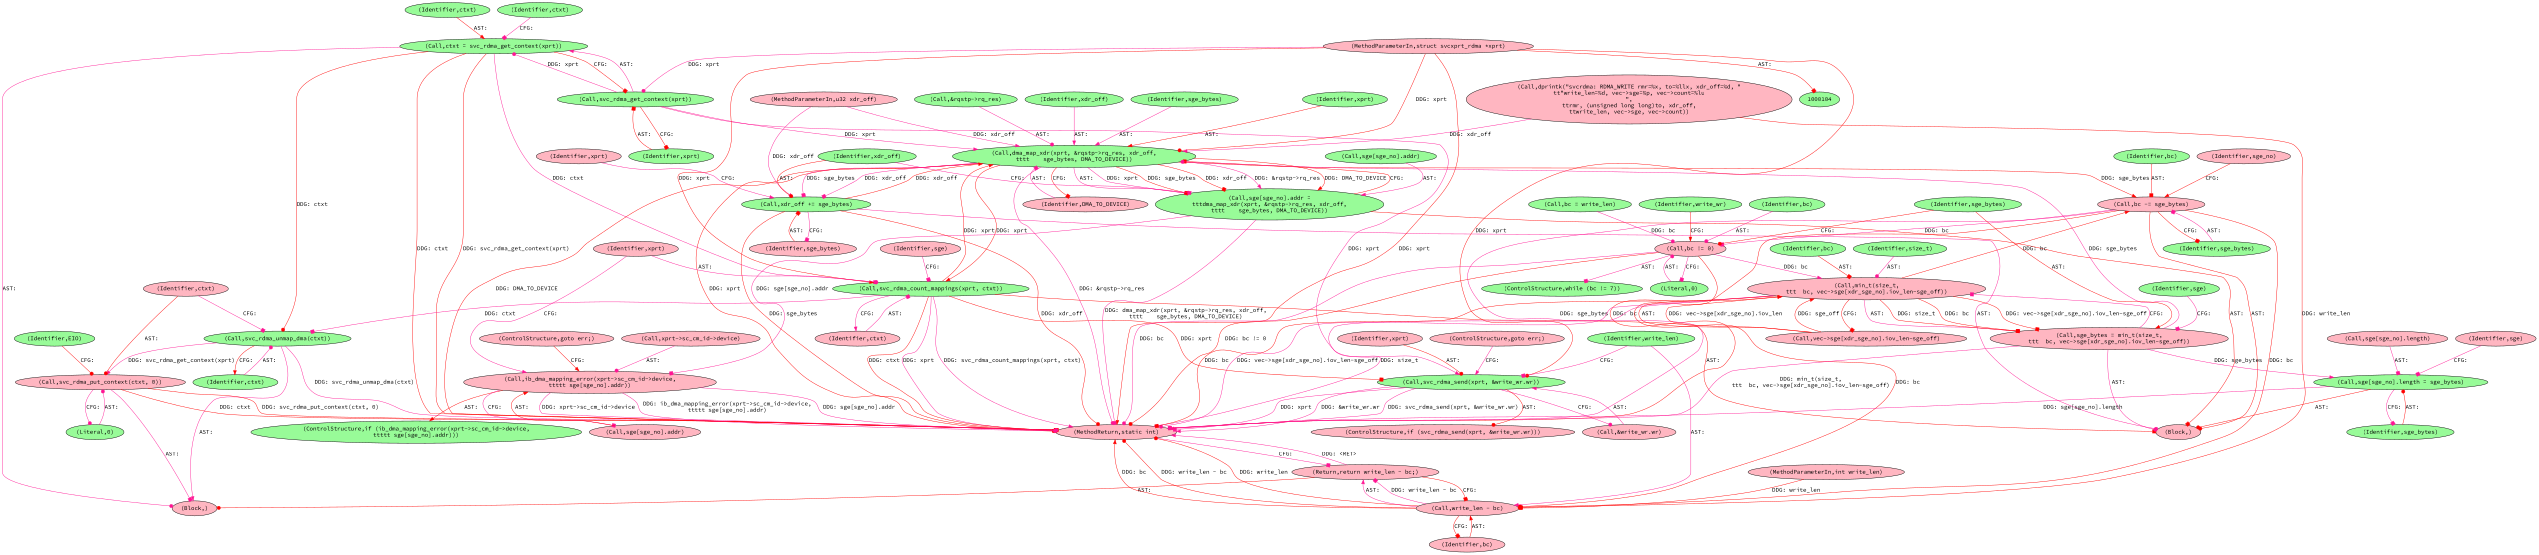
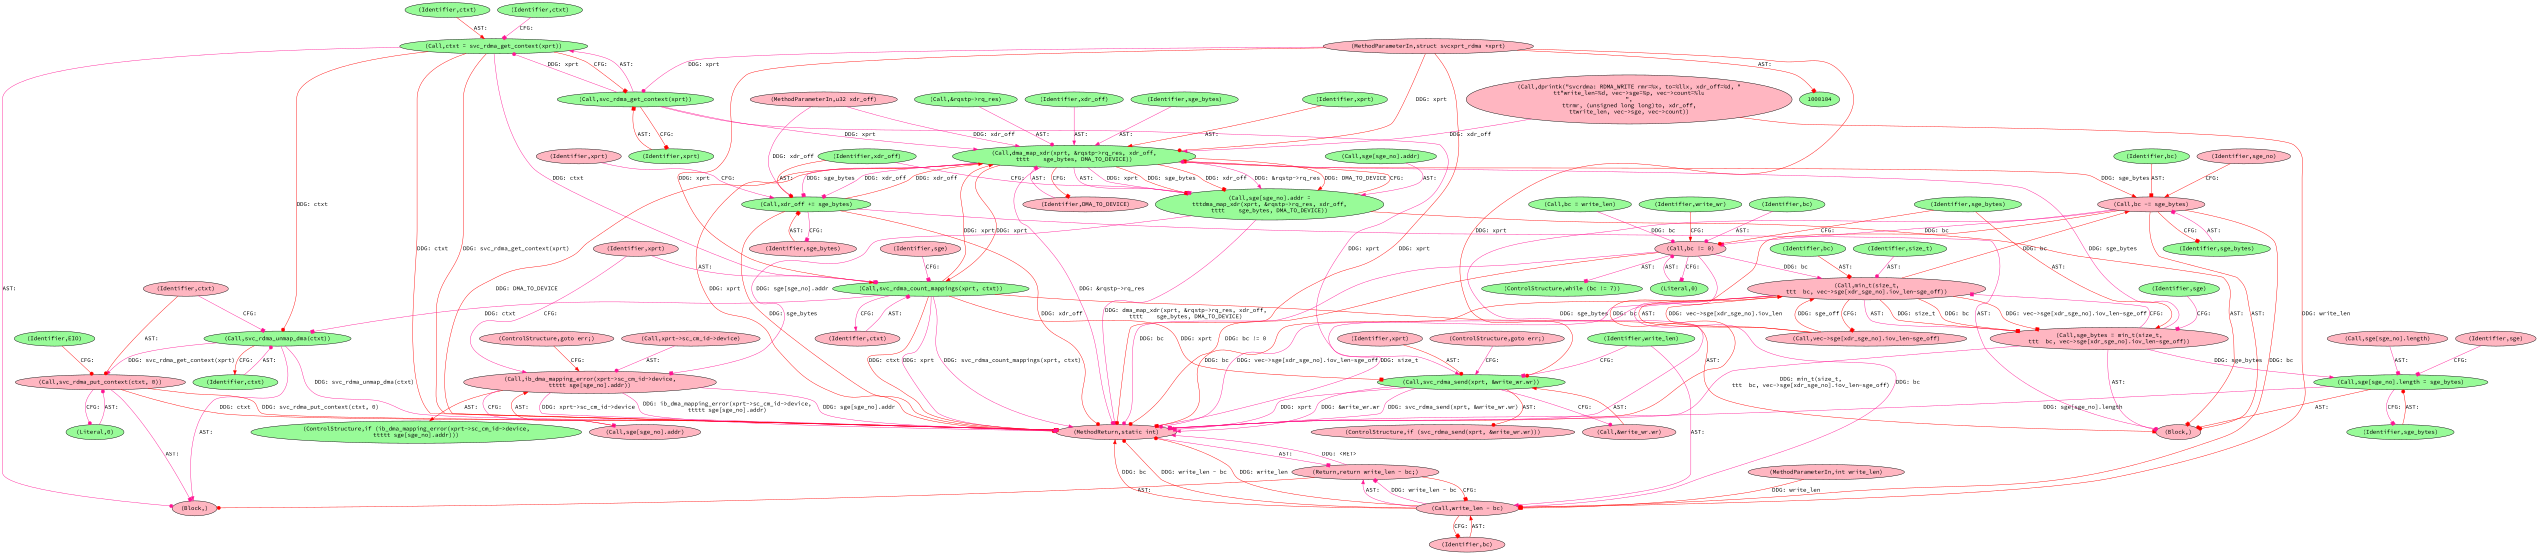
(1336, 273) -> (1335, 274)
(1893, 373) -> (1893, 373)
(1585, 397) -> (1585, 397)
(1288, 454) -> (1288, 454)
